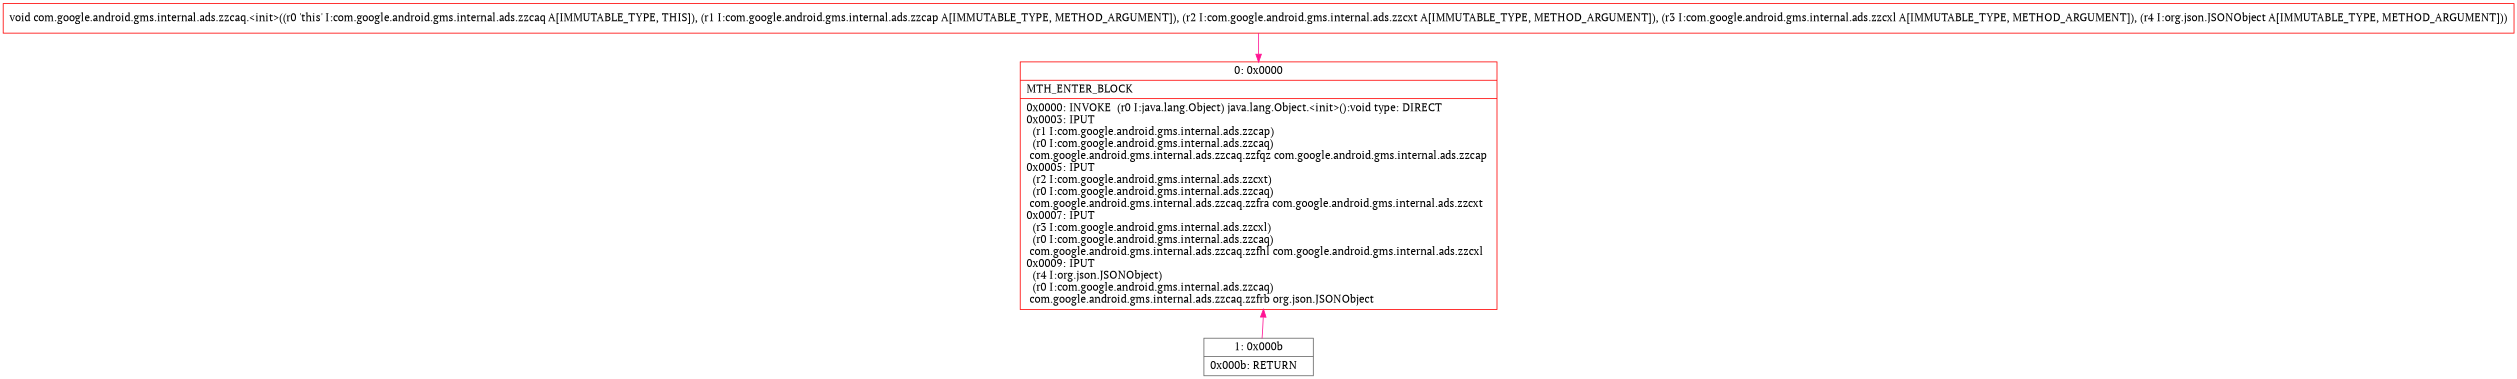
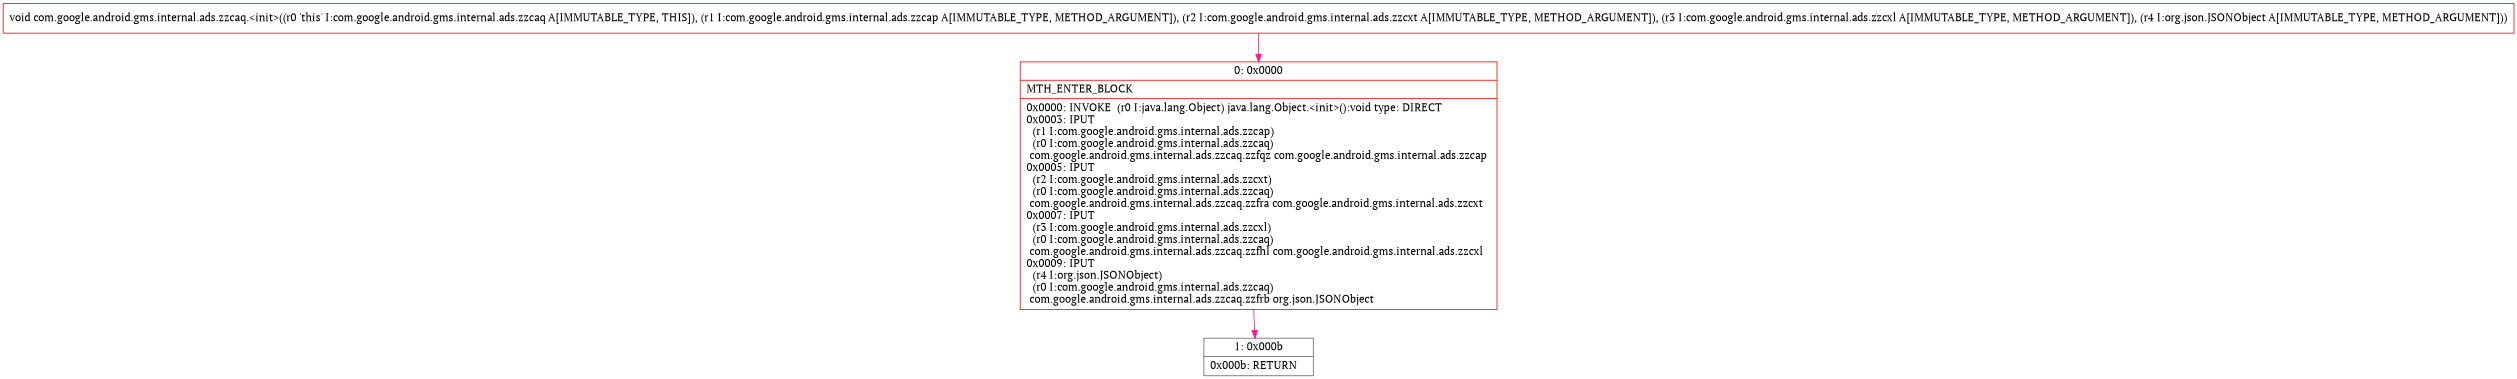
(1263, 328) -> (1254, 320)
